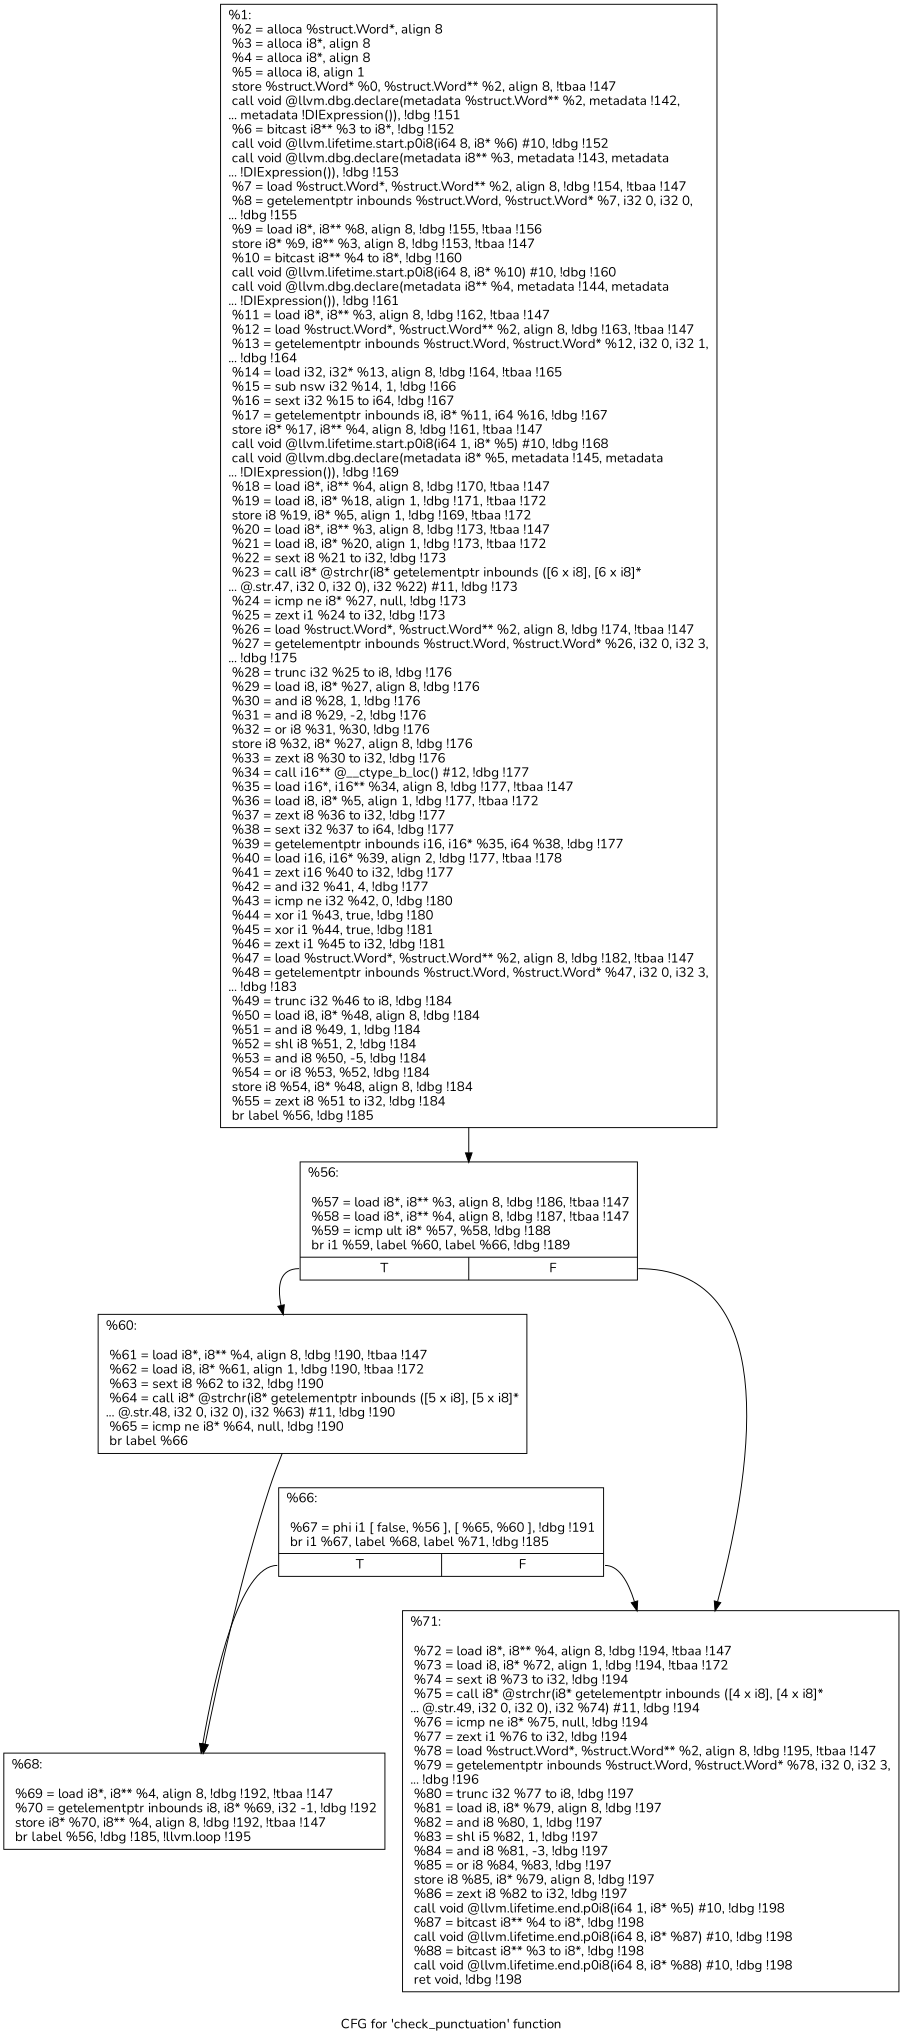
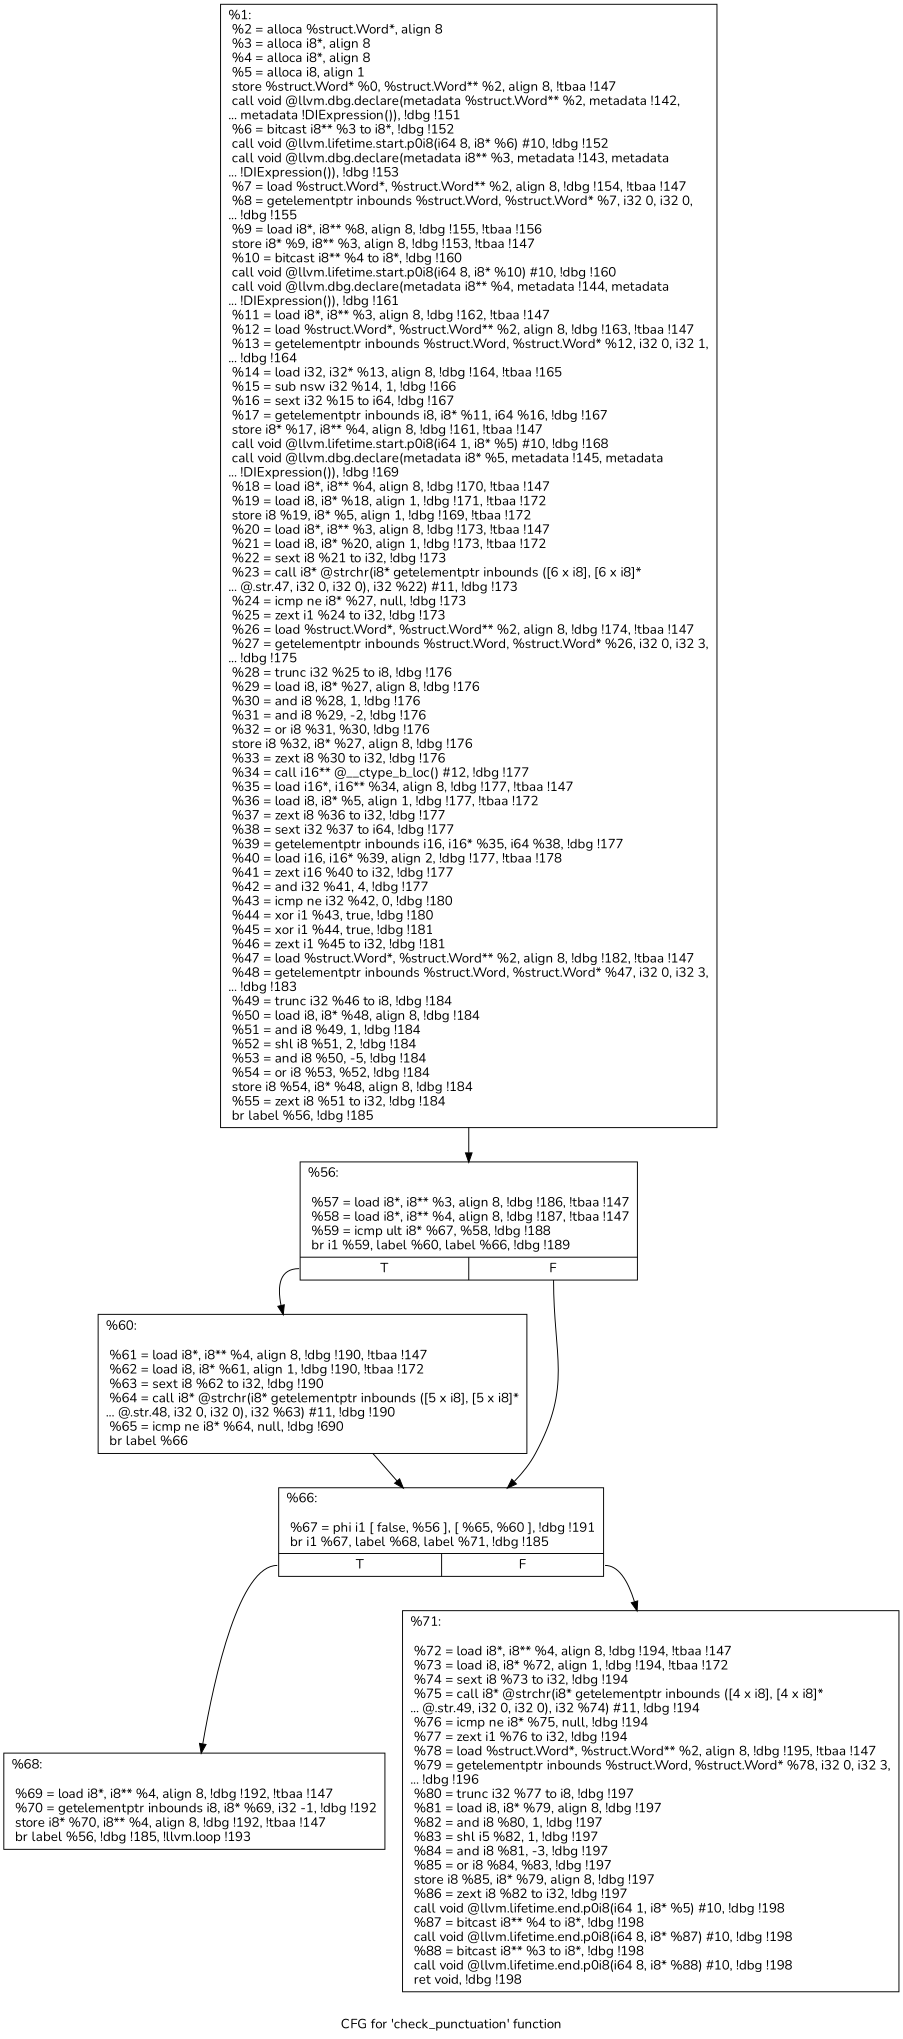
(430, 1231) -> (430, 1231)
(746, 1406) -> (557, 1386)
(225, 1427) -> (225, 1427)
(240, 1590) -> (385, 1467)
(131, 1837) -> (131, 1837)
